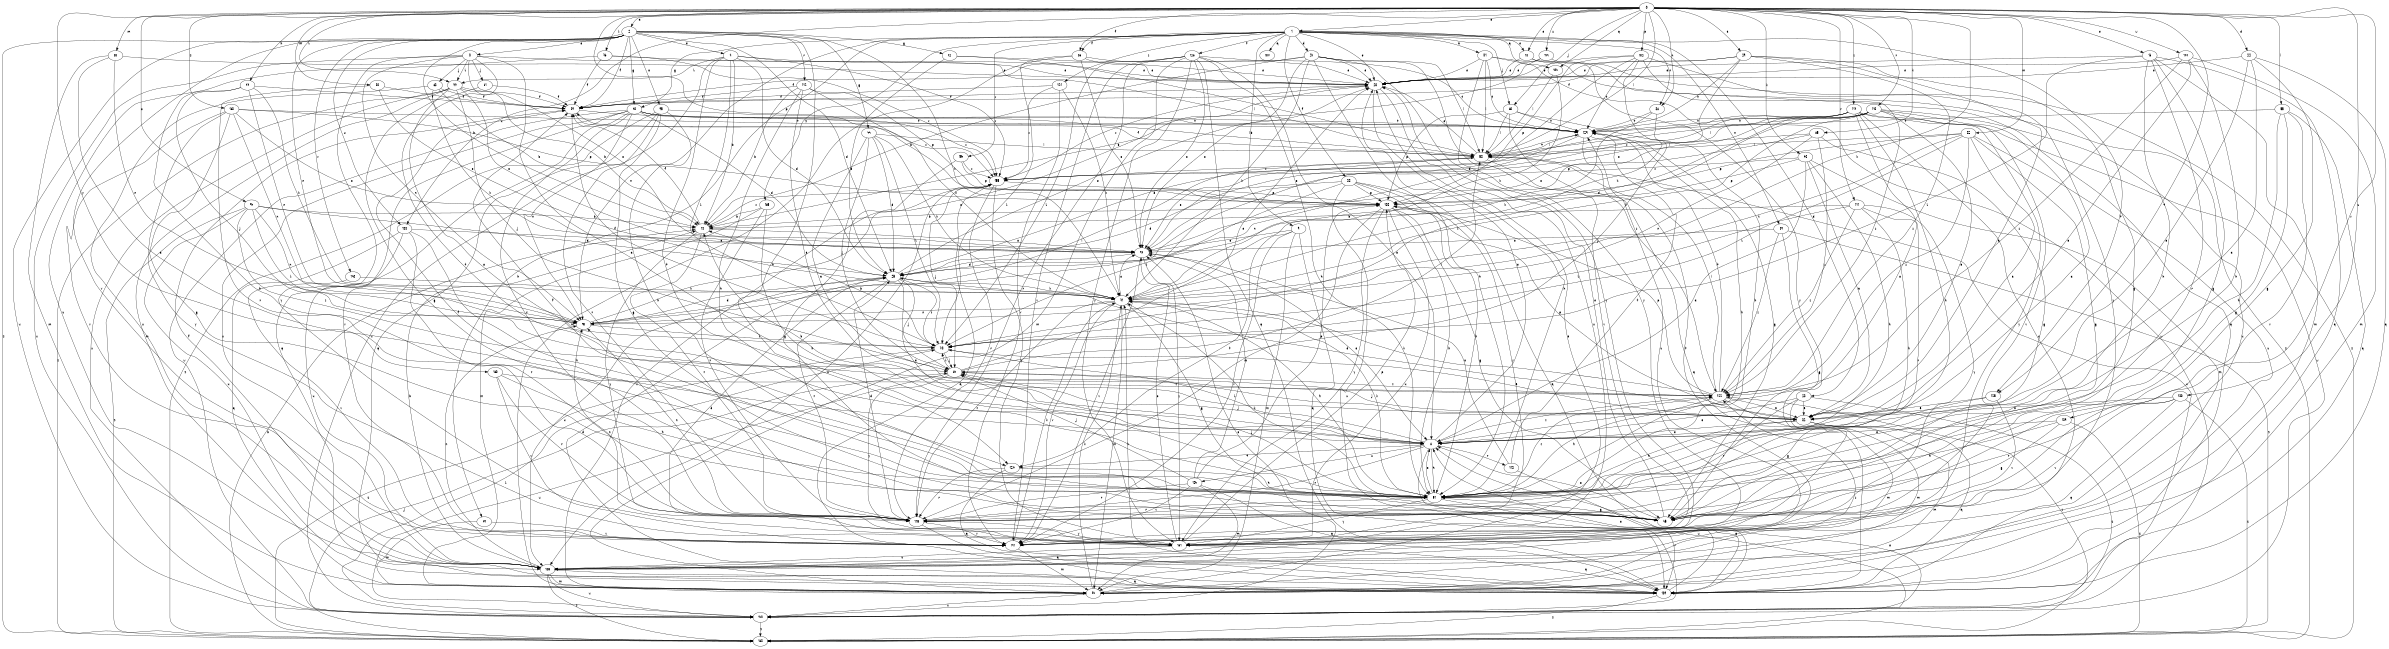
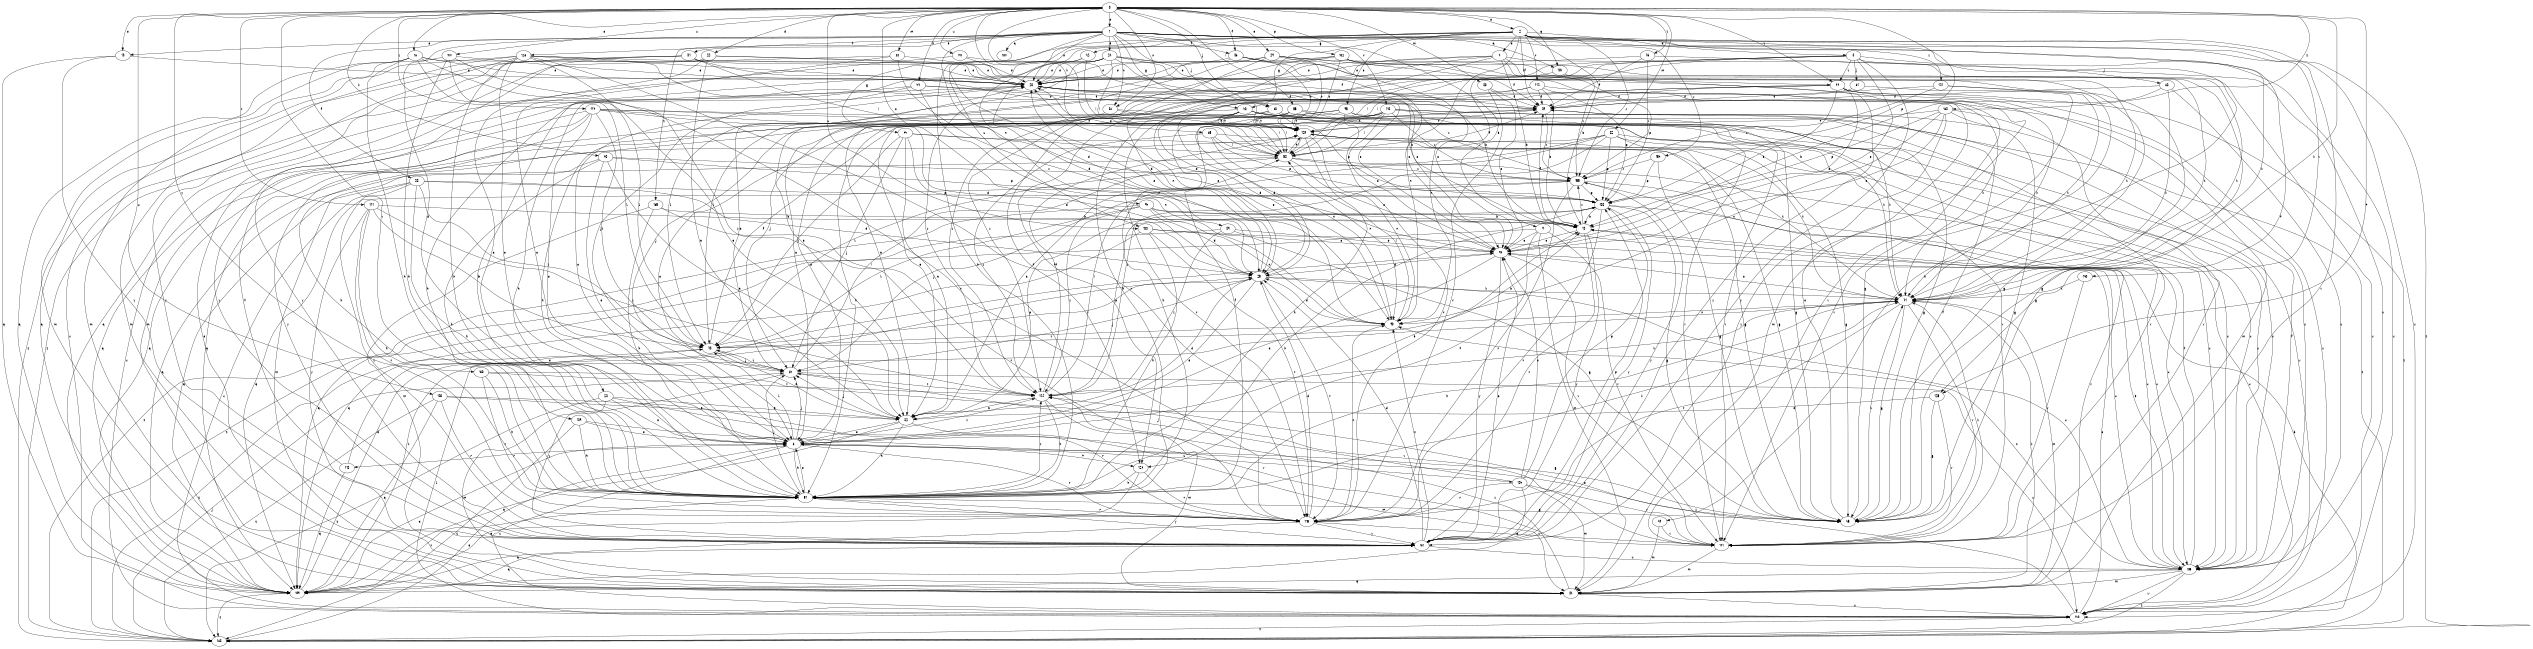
(918, 128) -> (1617, 67)
